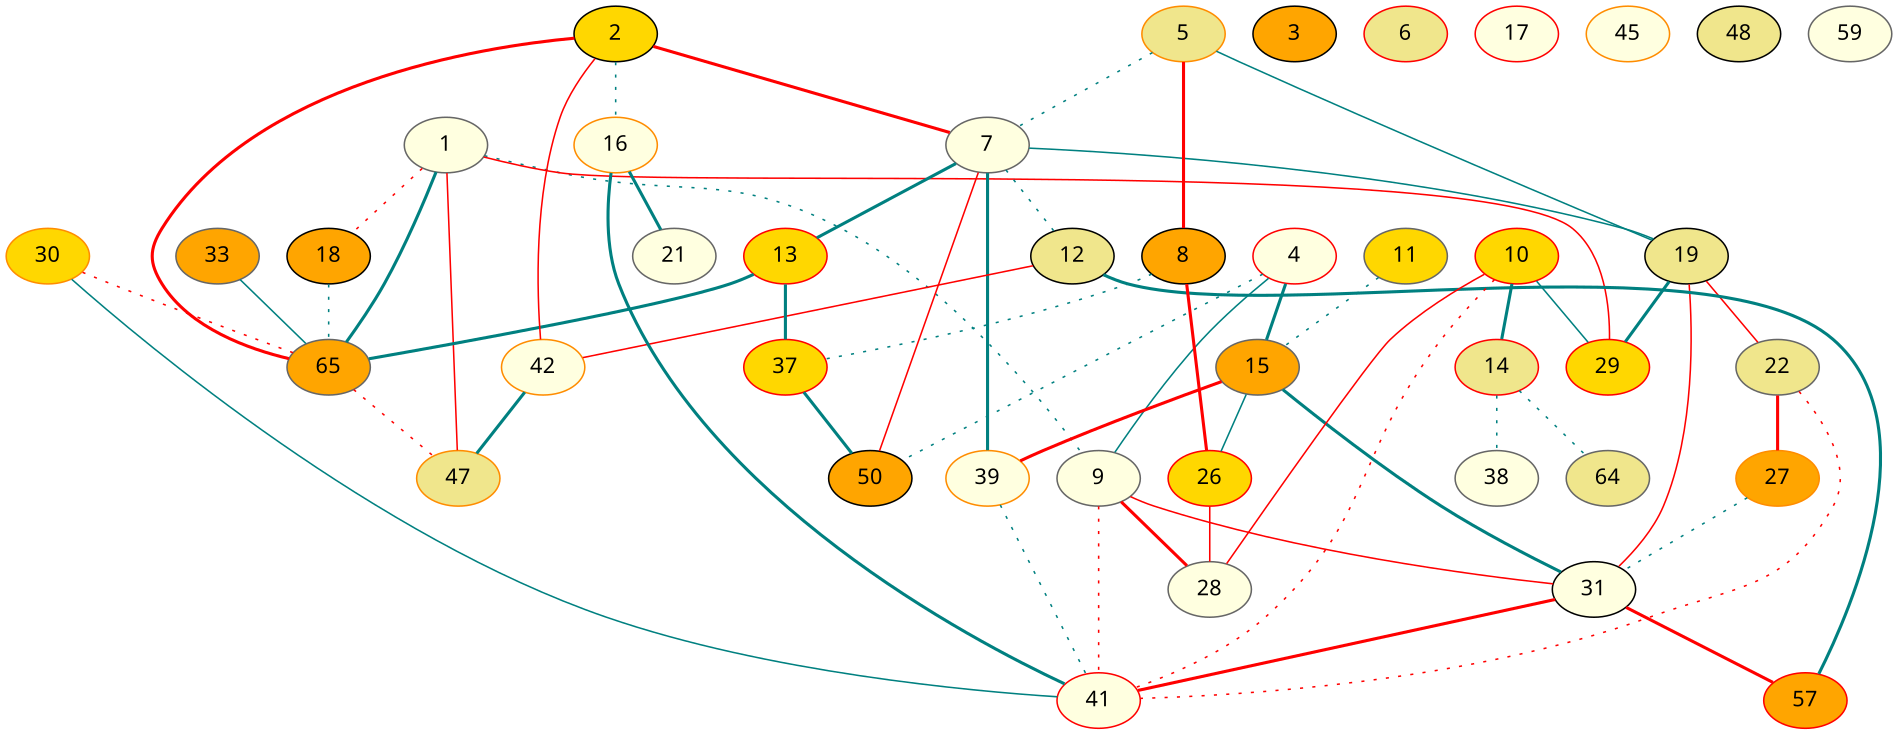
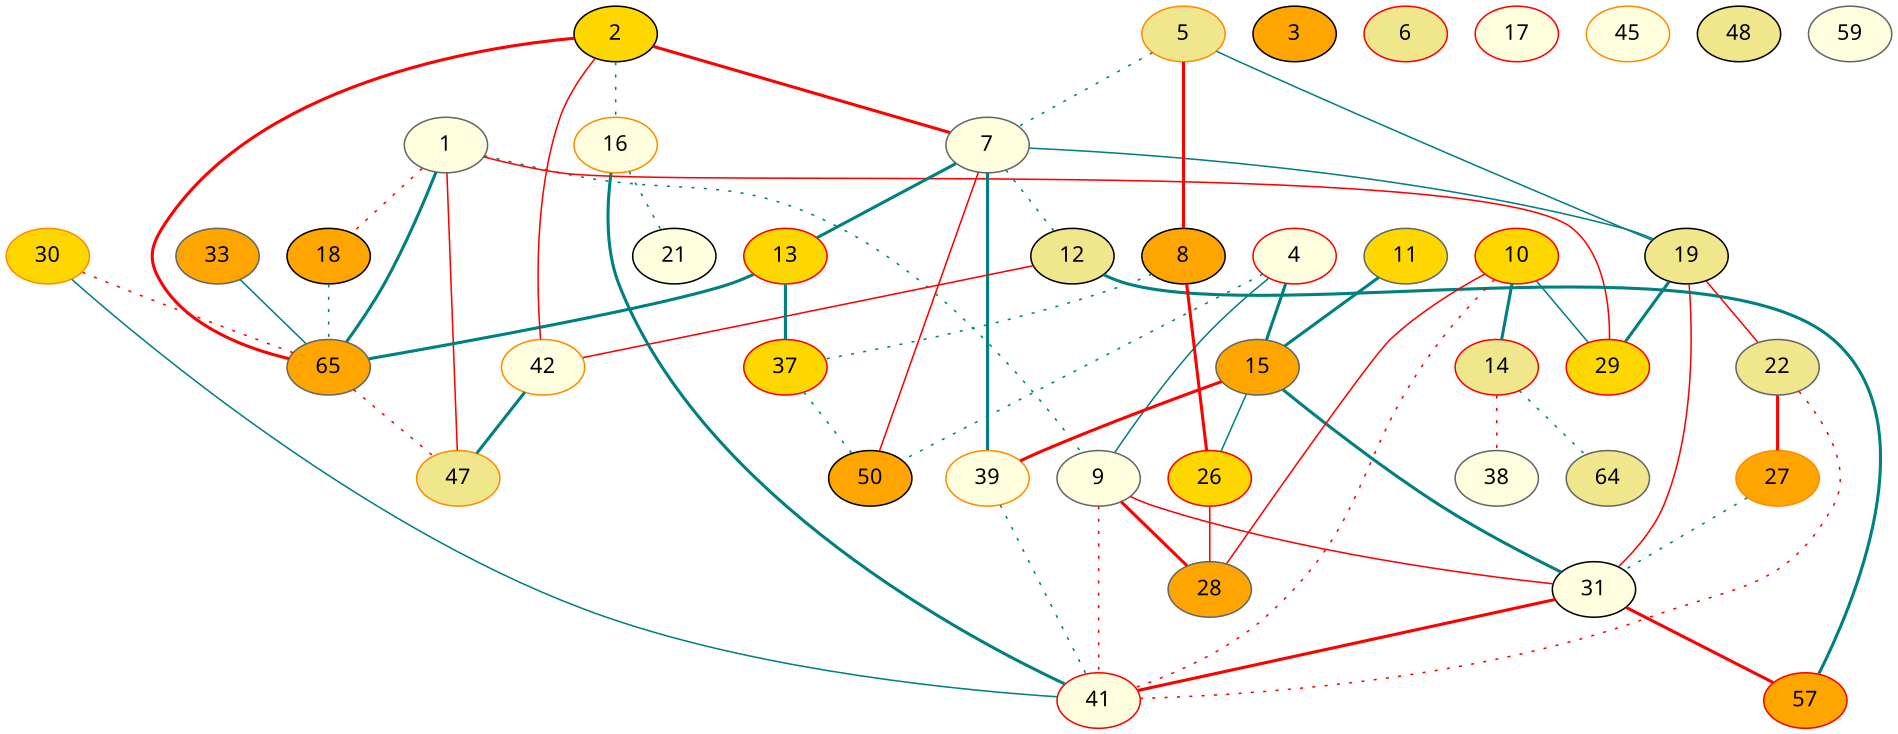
(645, 201) -> (645, 201)
(674, 256) -> (674, 256)
(1332, 312) -> (1332, 312)
(828, 423) -> (828, 423)
(1497, 423) -> (1497, 423)
(1210, 589) -> (1210, 589)
